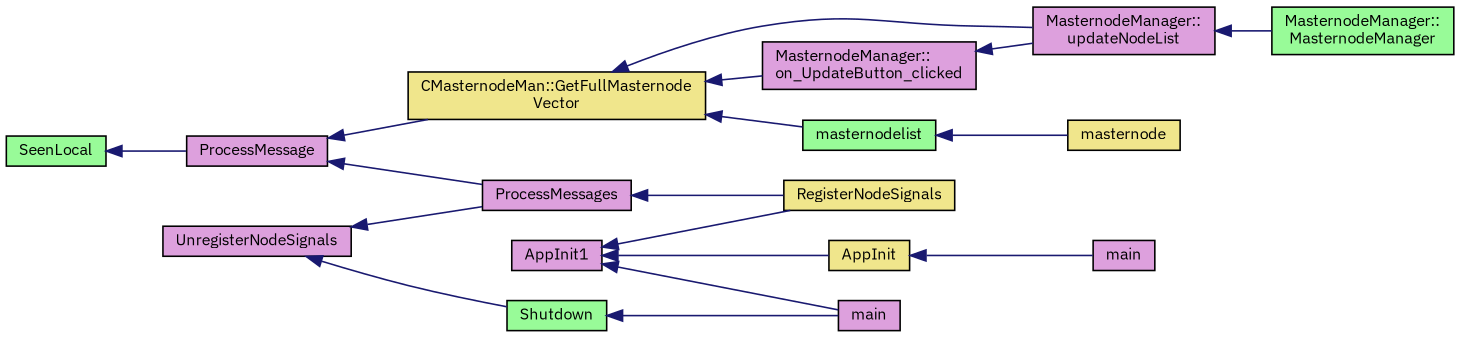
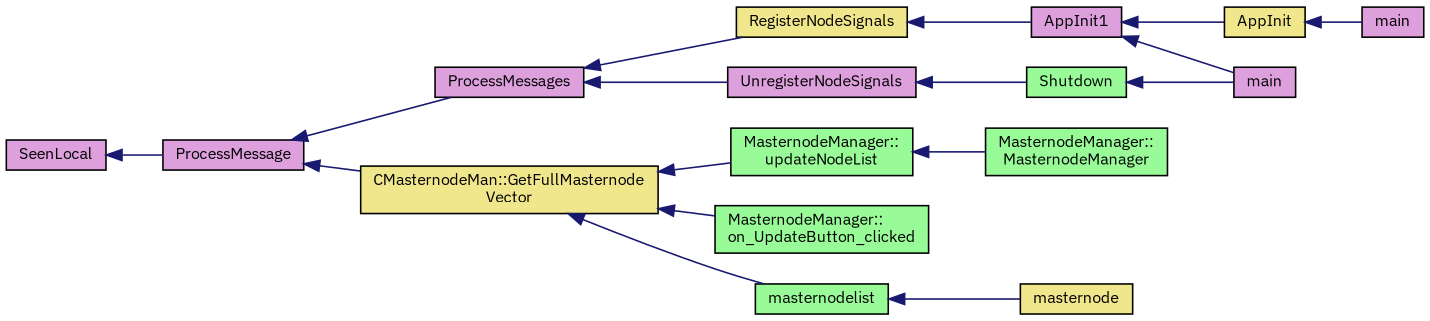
(1124, 31) -> (822, 152)
(1012, 46) -> none
(869, 66) -> (822, 229)
(56, 151) -> (56, 155)
(425, 216) -> (664, 82)
(704, 227) -> (978, 22)
